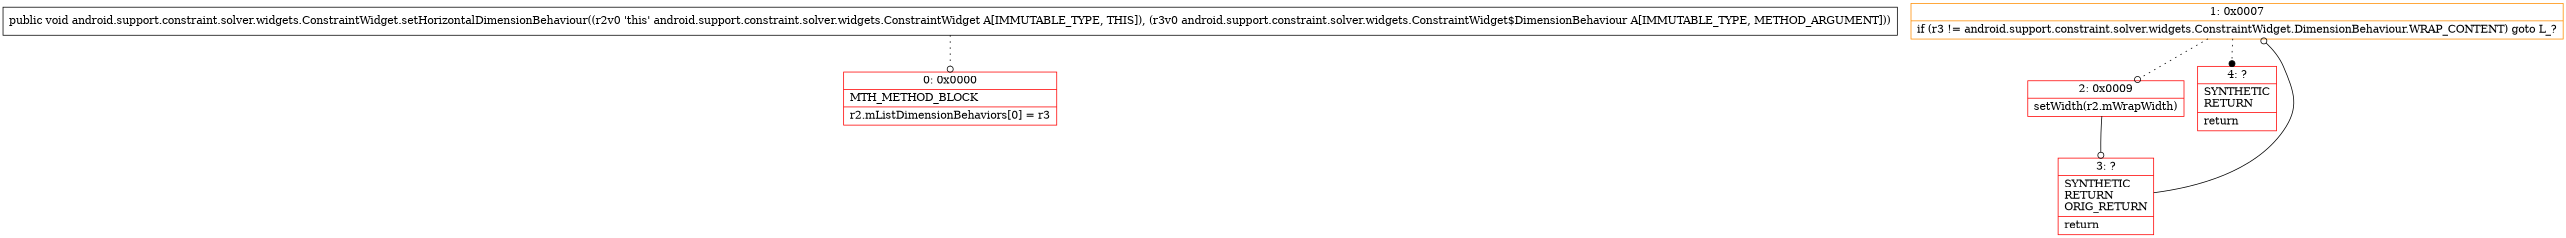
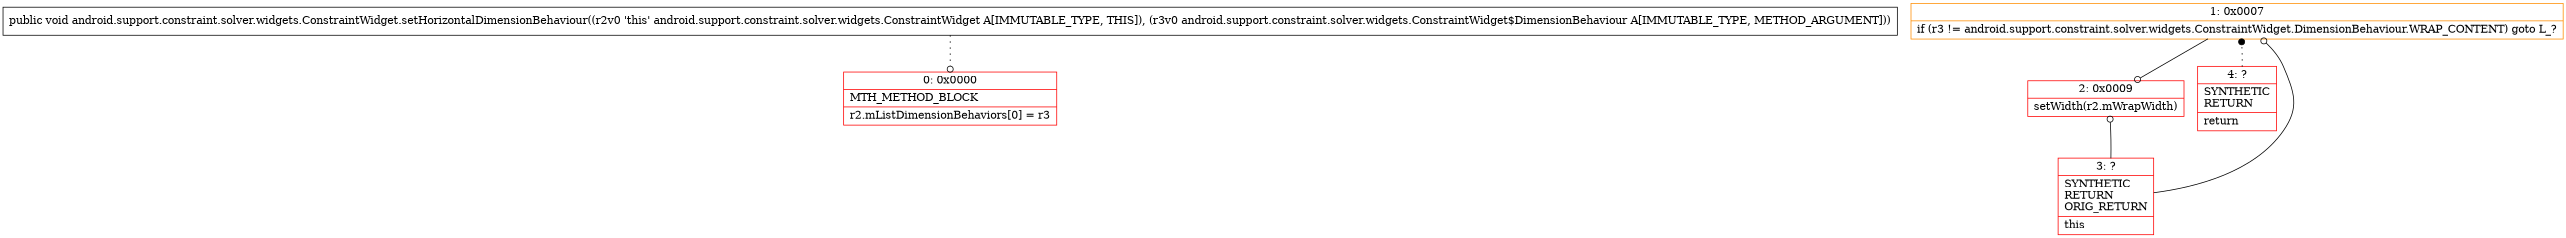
(2232, 50) -> (2242, 56)
(2174, 58) -> (2174, 58)
(2101, 134) -> (2111, 140)
(2082, 225) -> (2075, 225)
